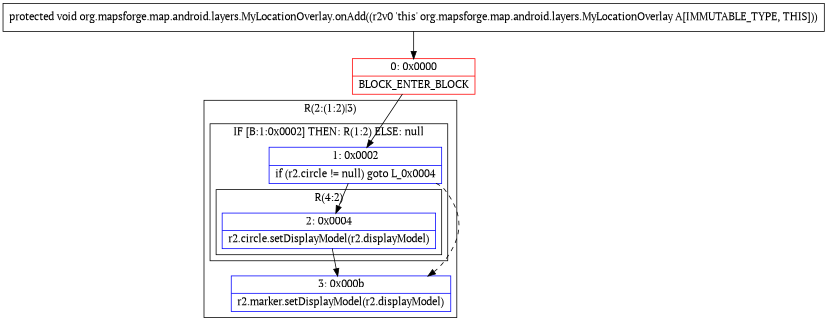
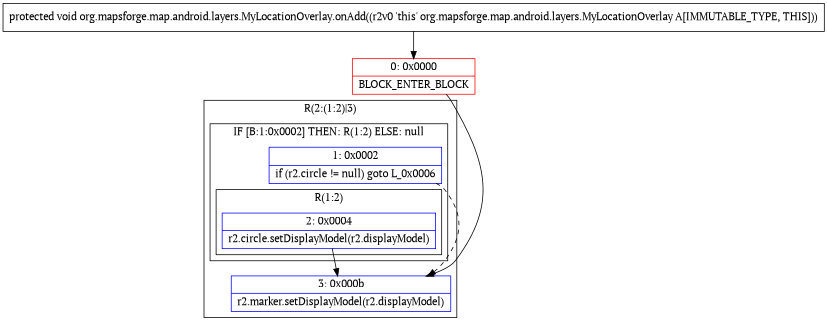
(387, 118) -> (483, 189)
(355, 174) -> (355, 174)
(344, 195) -> none
(329, 198) -> (329, 198)
